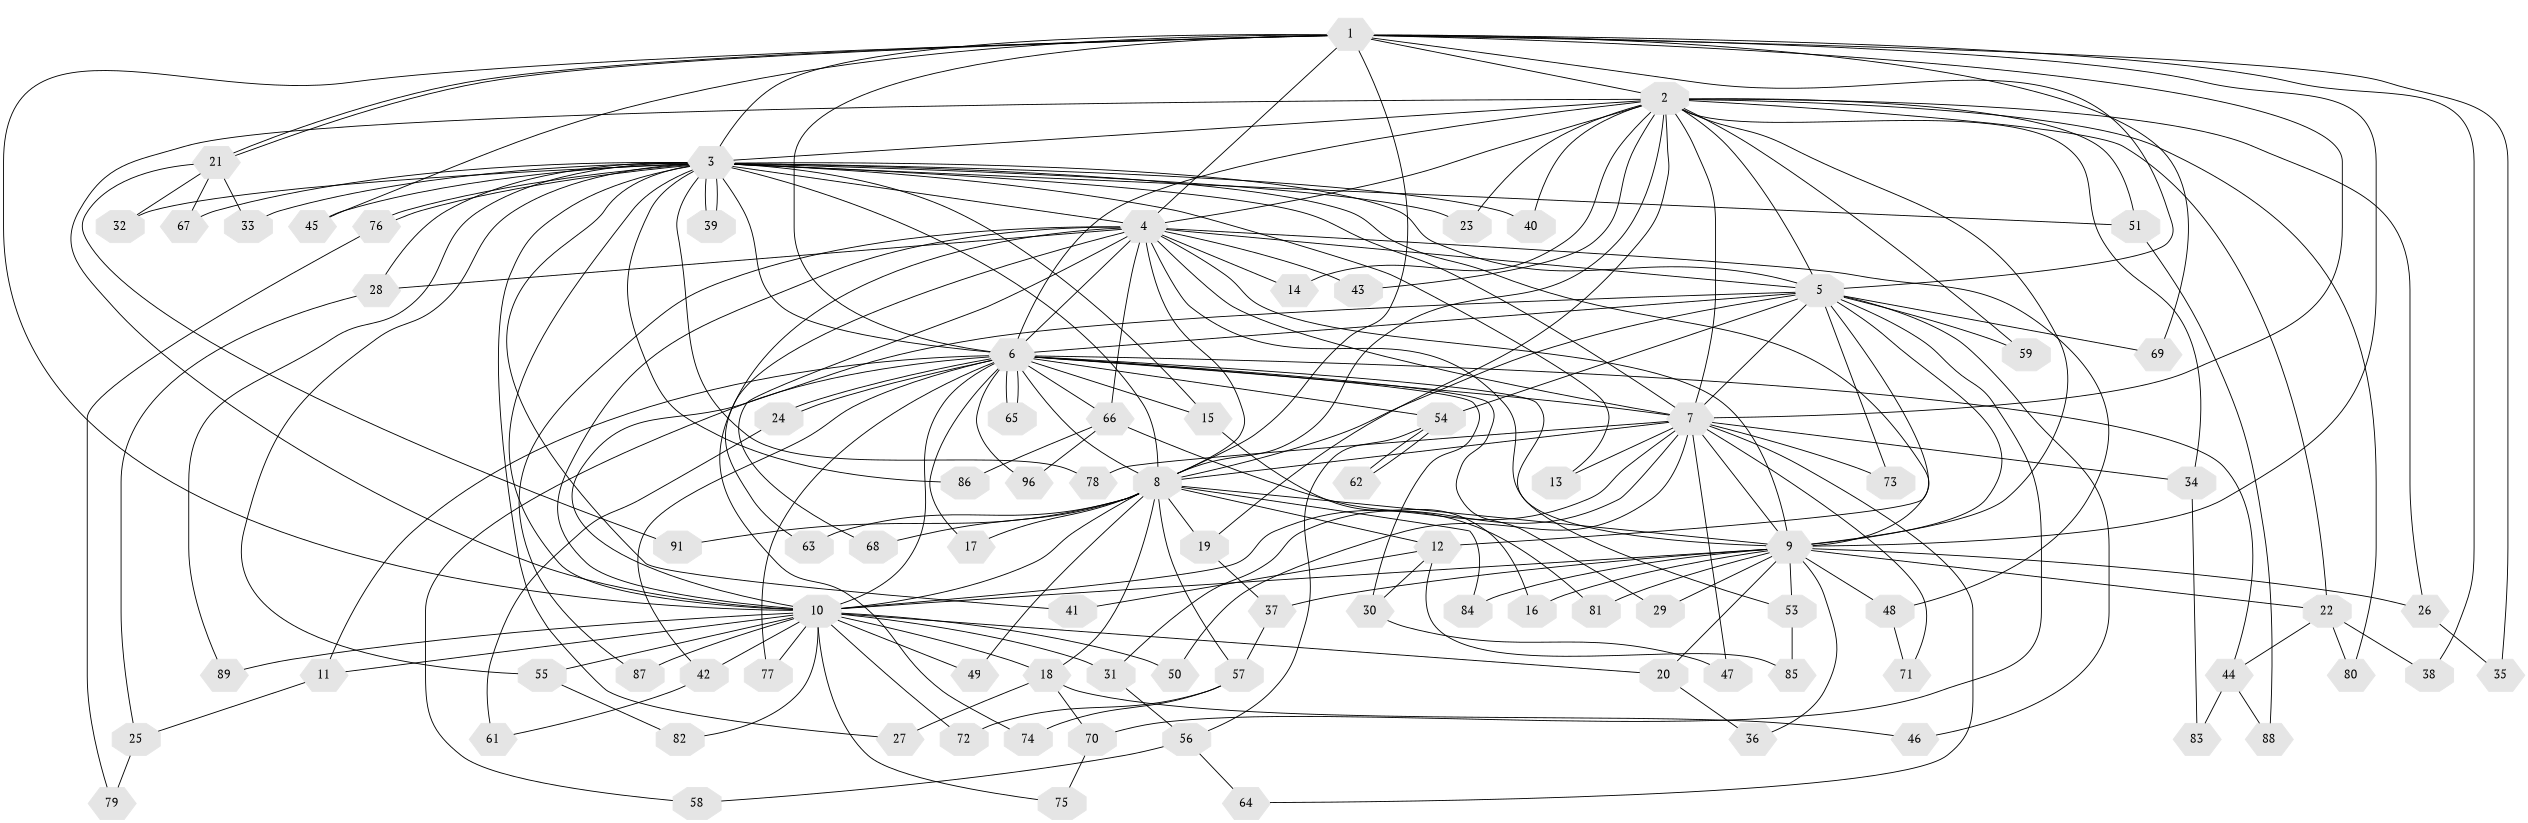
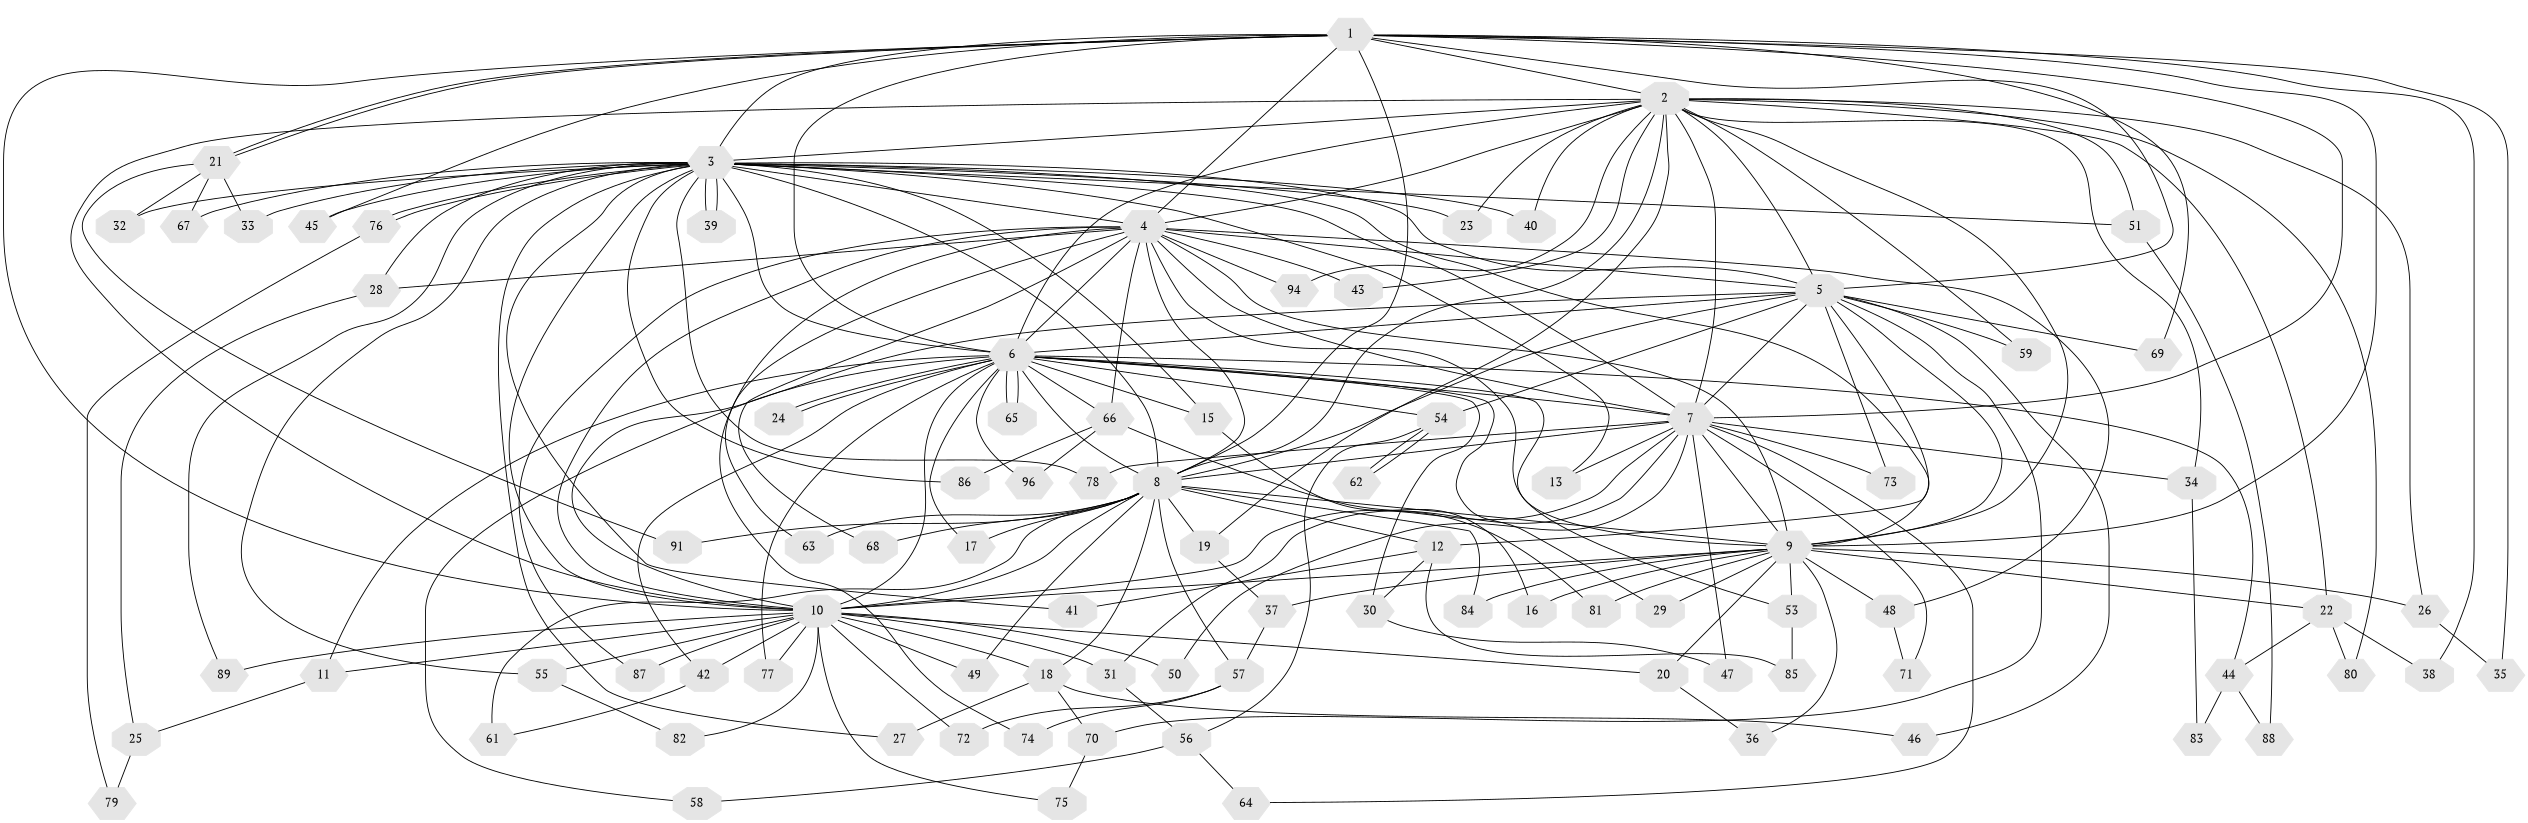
(1294, 291) -> (1294, 291)
(575, 537) -> (795, 594)
